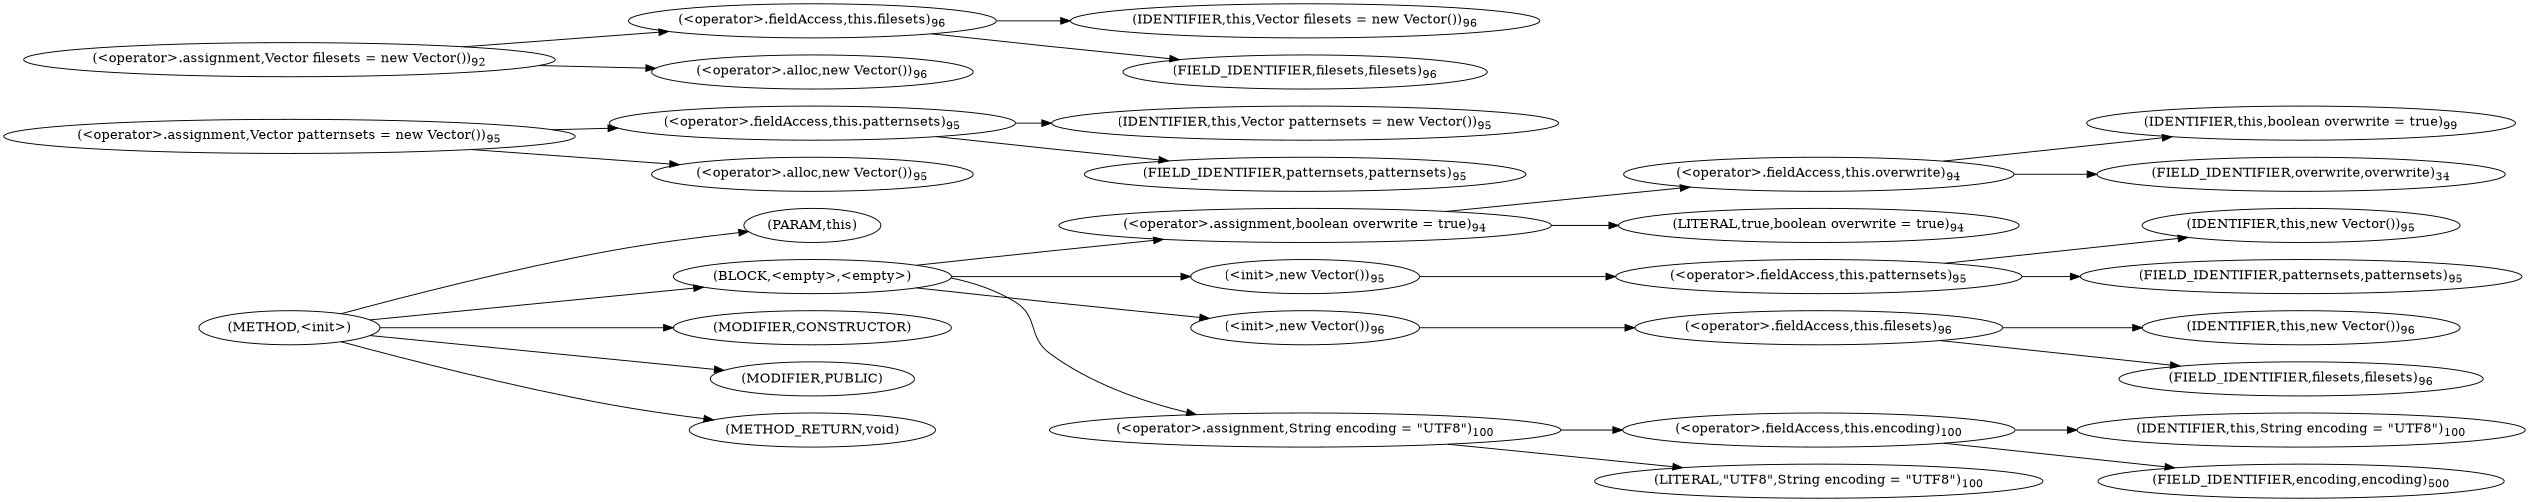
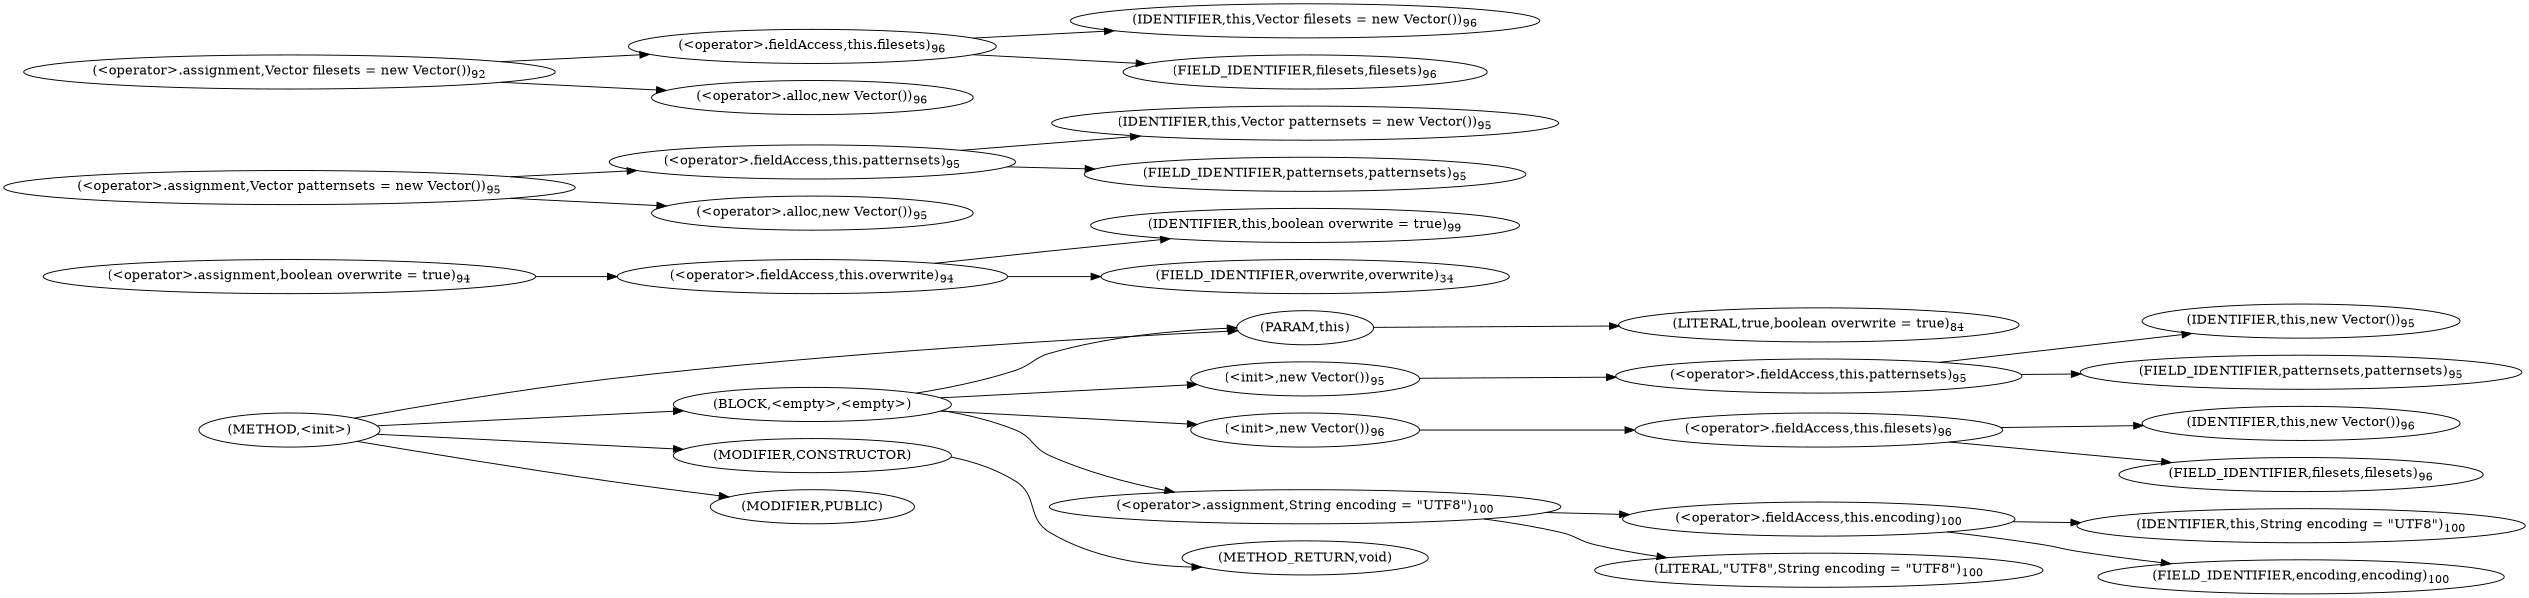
(1958, 224) -> (1958, 323)
(1580, 225) -> (1491, 327)
(1035, 253) -> (1069, 348)
(521, 386) -> (1057, 536)
(2439, 480) -> (2439, 575)
